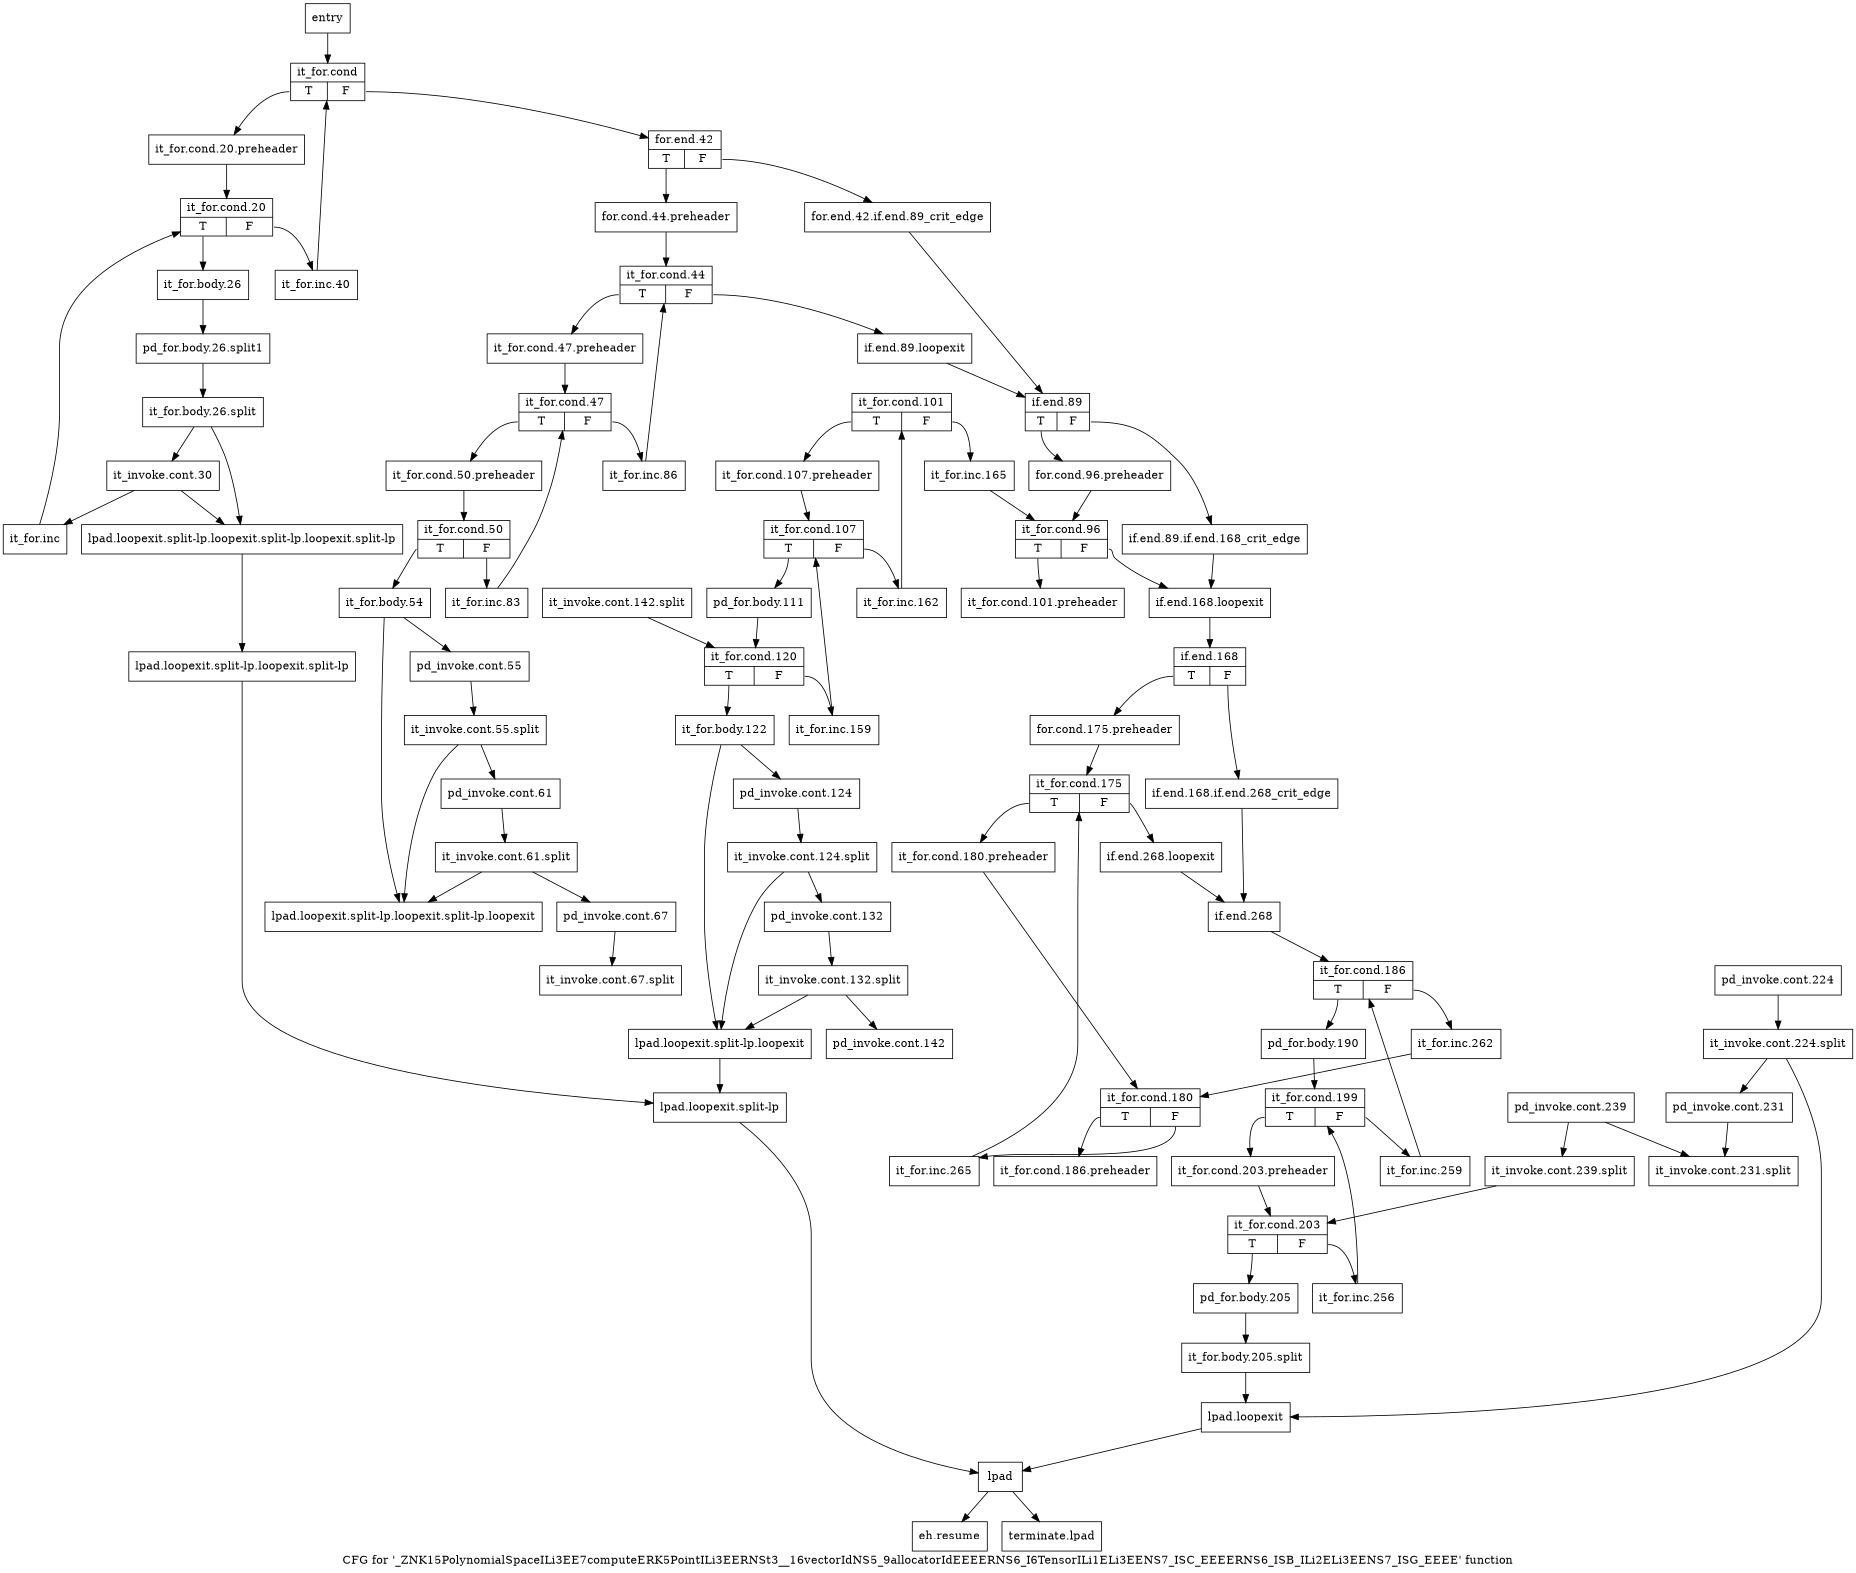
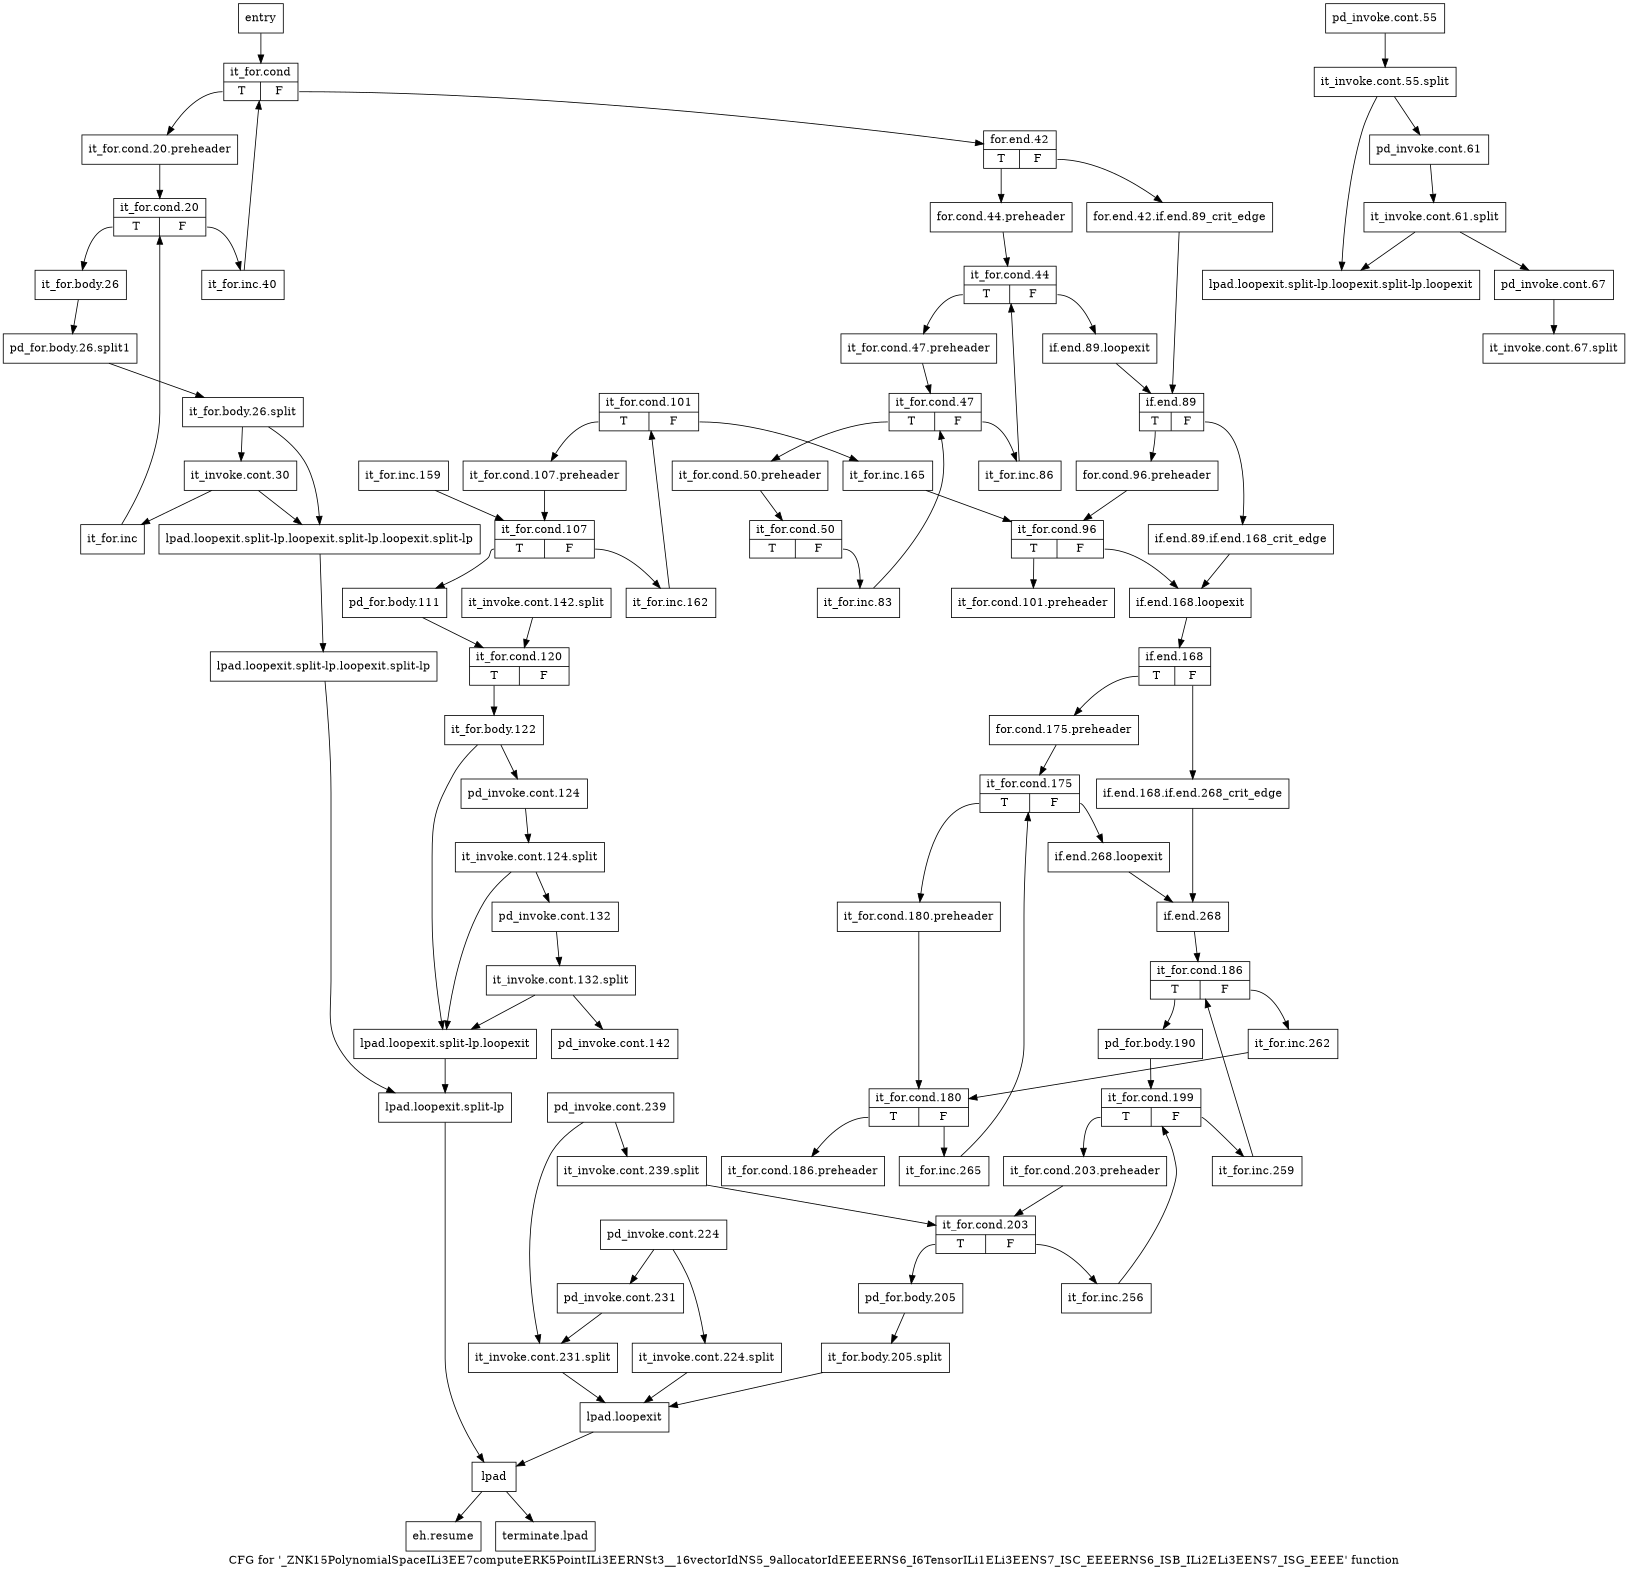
(385, 603) -> none
(822, 687) -> none
(1756, 1073) -> (644, 1263)
none -> (580, 1385)
